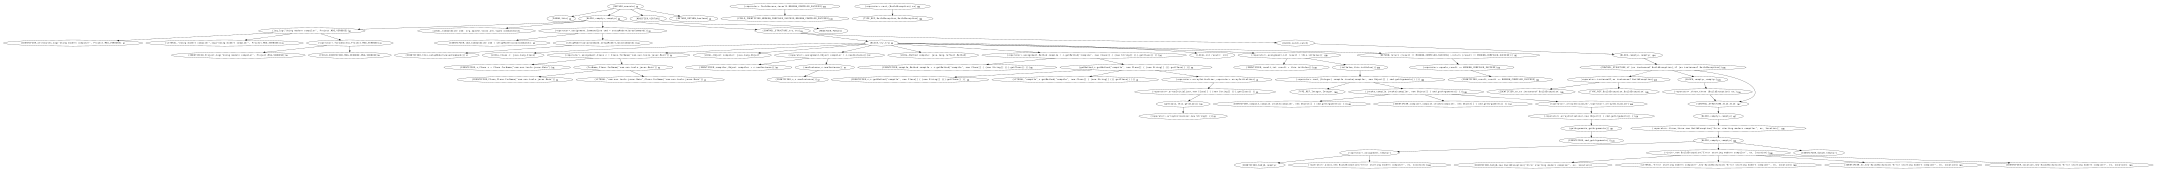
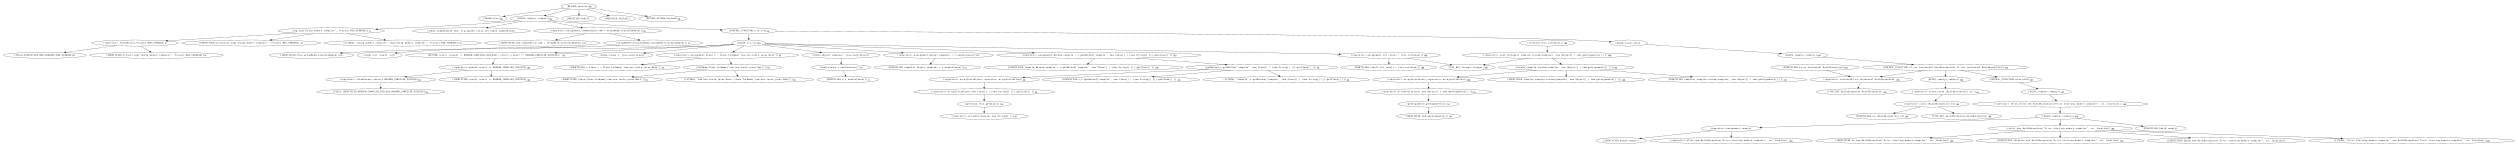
(739, 25) -> (579, 12)
(933, 55) -> none
(827, 61) -> (841, 61)
(1325, 61) -> (1428, 61)
none -> (437, 73)
(1575, 86) -> (1837, 73)
(1712, 97) -> (1939, 97)
none -> (1882, 116)
